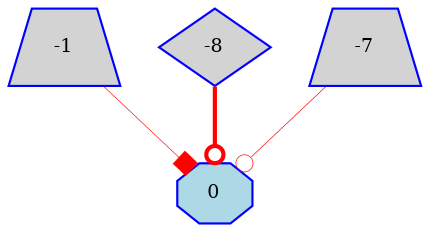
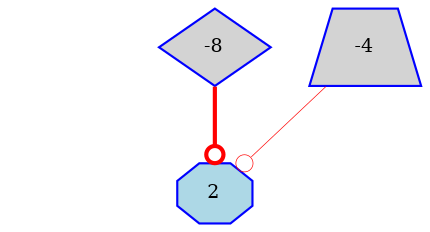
(64, 47) -> none
(365, 47) -> (365, 47)
(215, 193) -> (215, 193)
